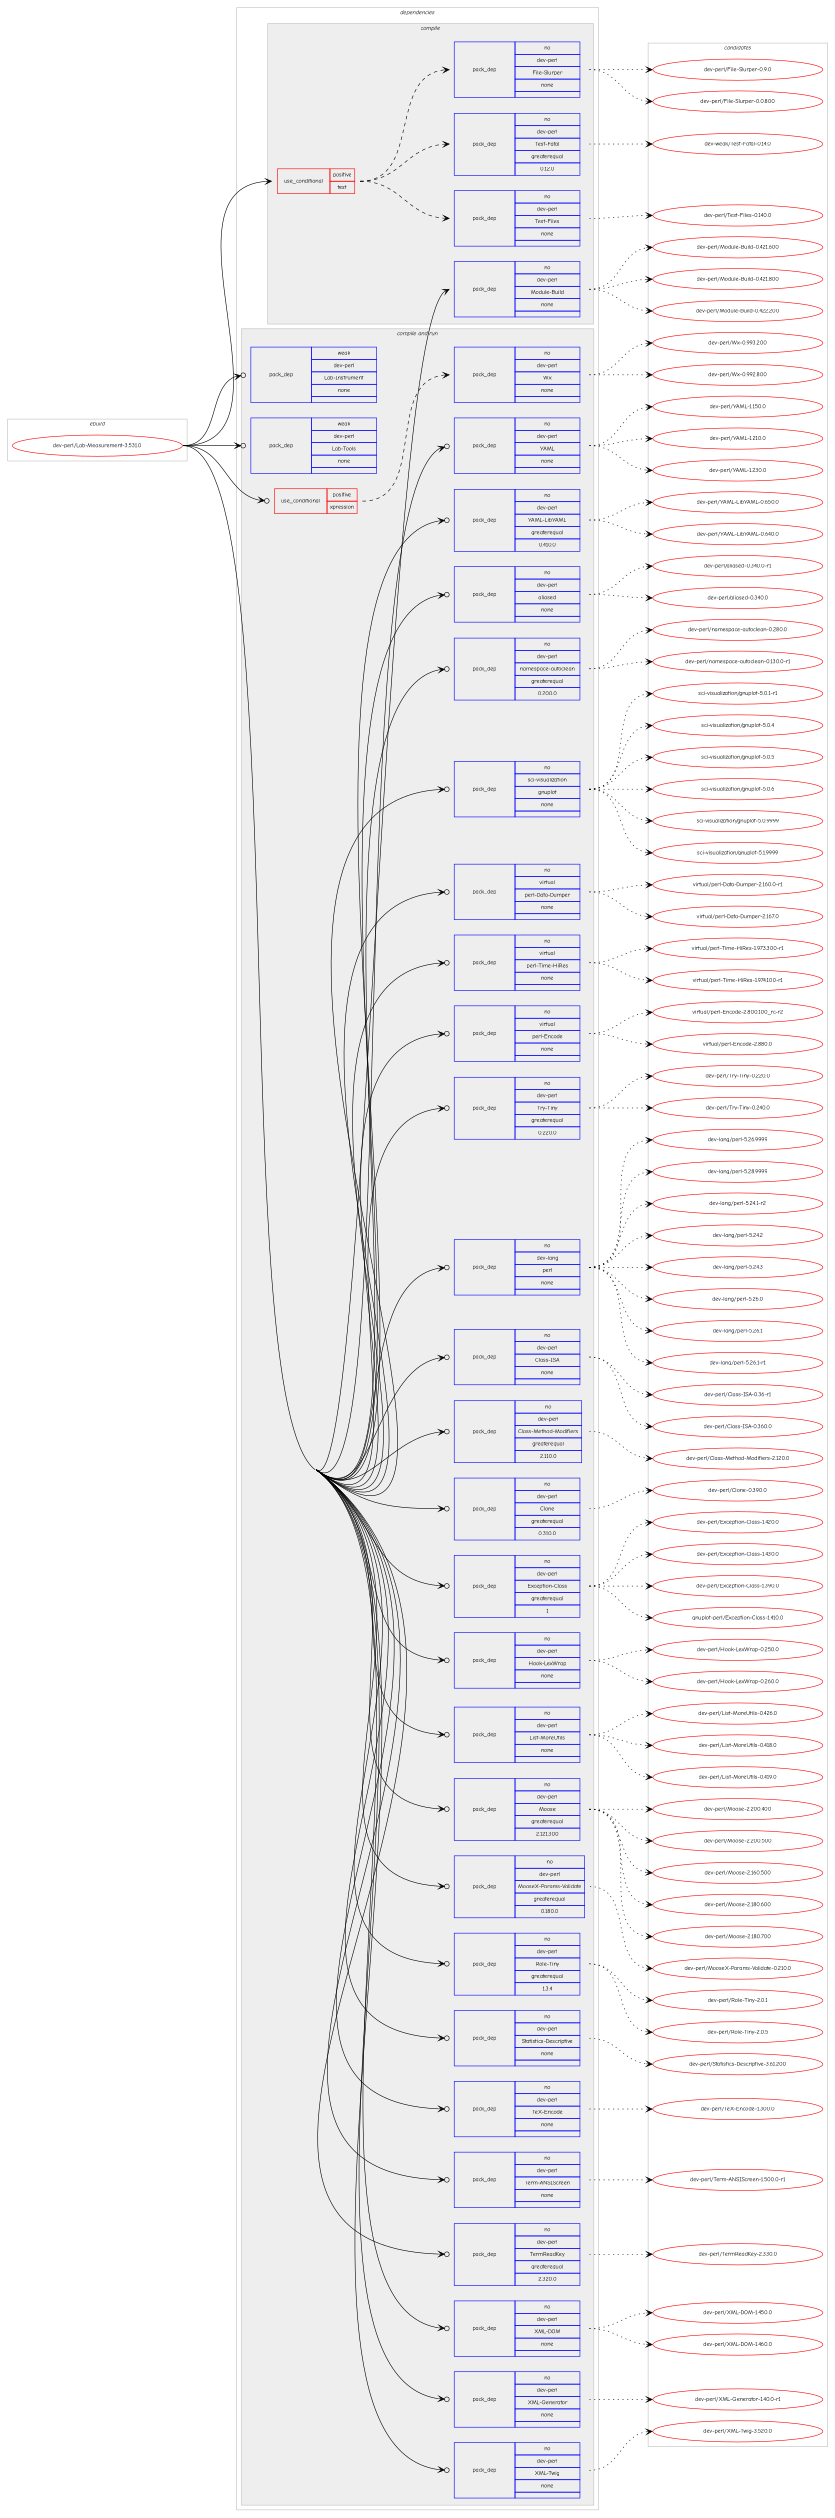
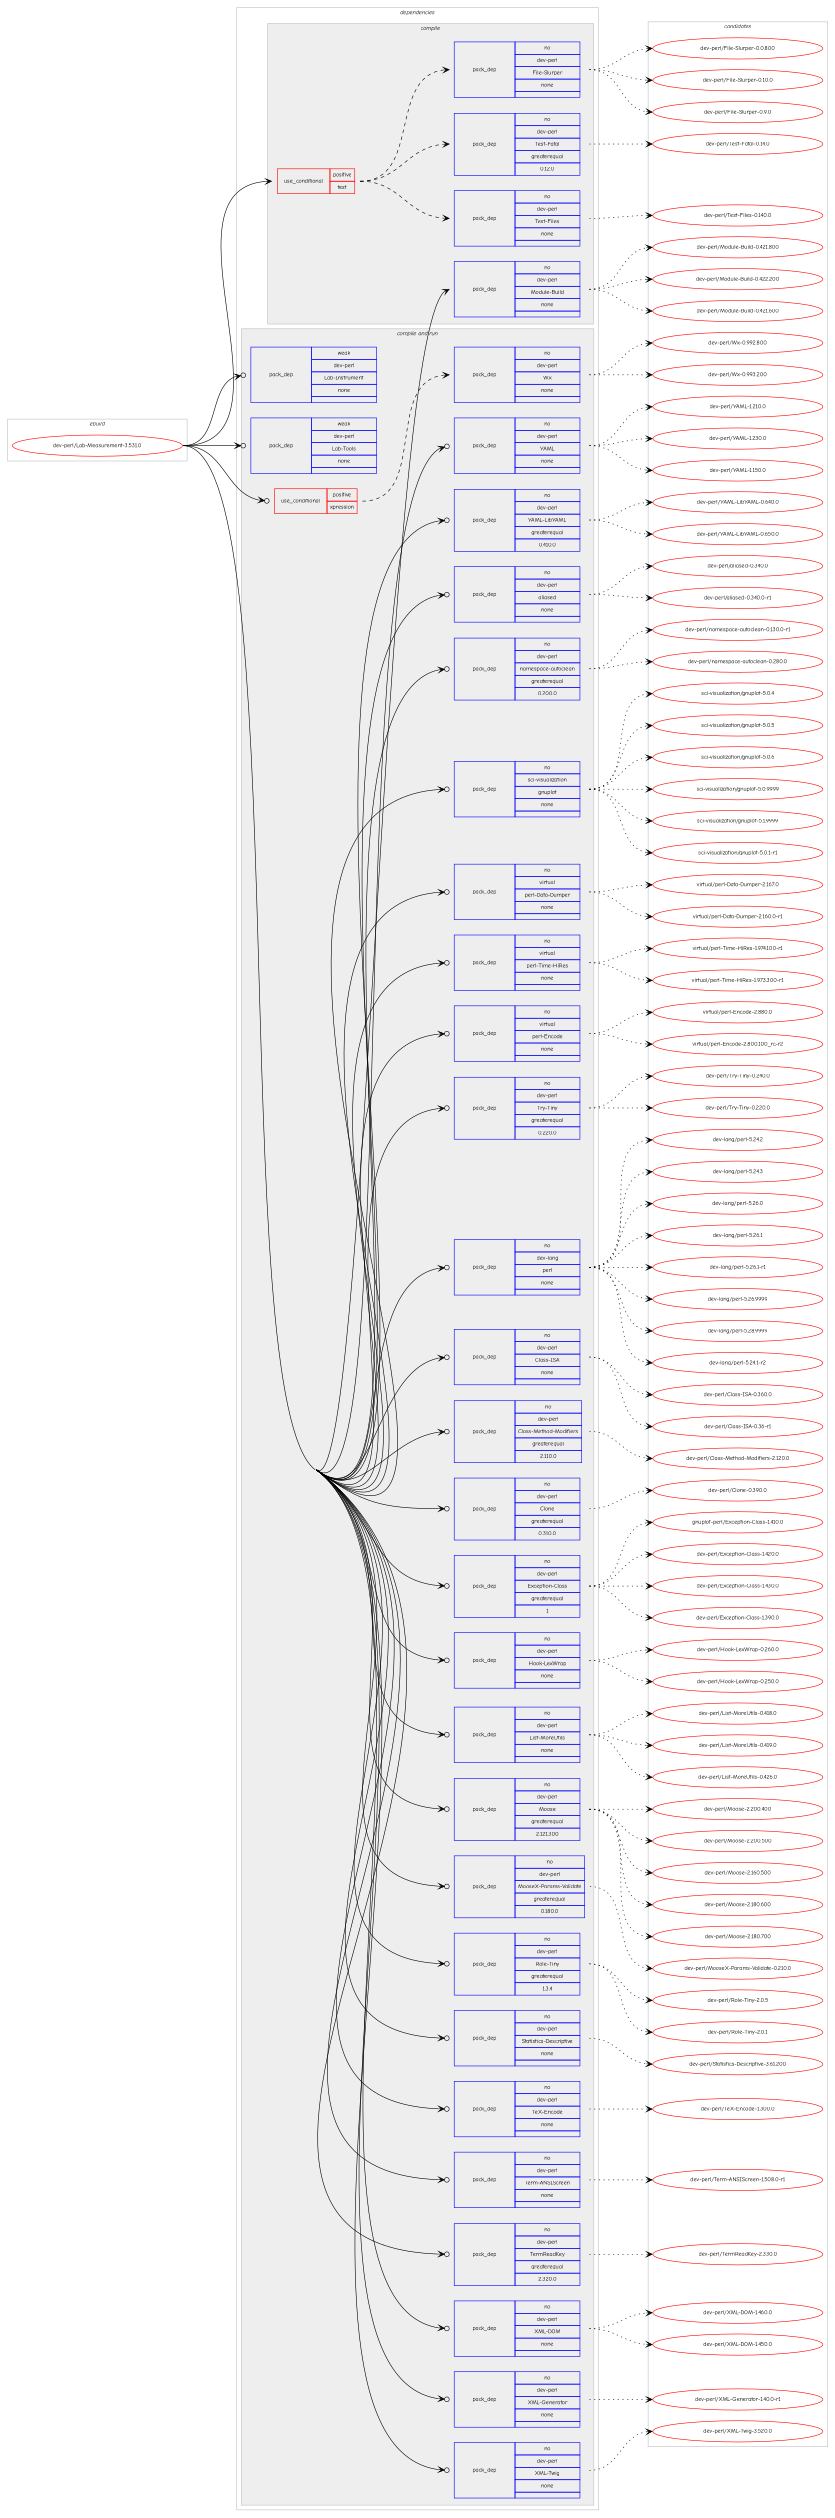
none -> (738, 80)
(738, 144) -> (738, 144)
(738, 2180) -> (738, 2180)
